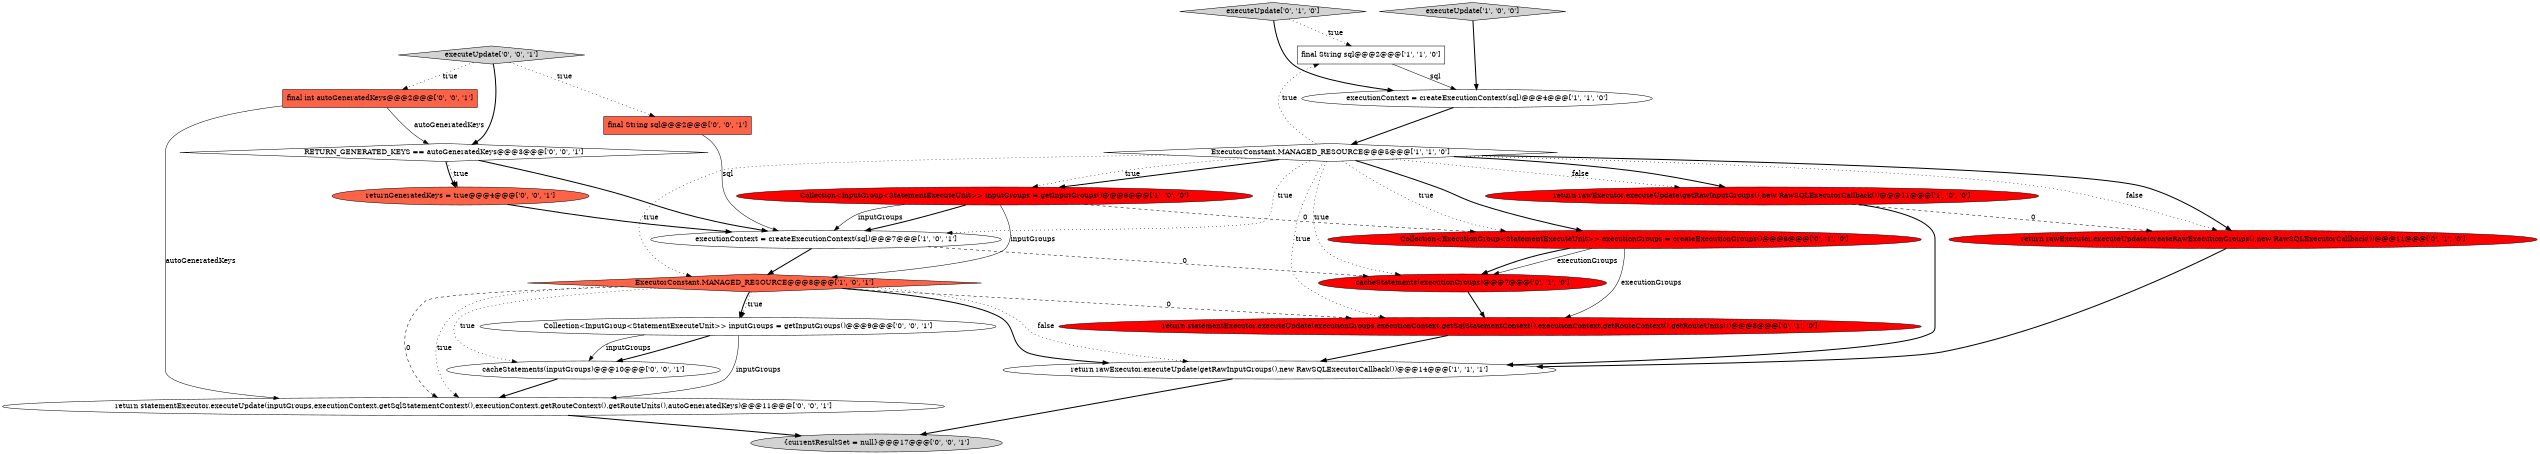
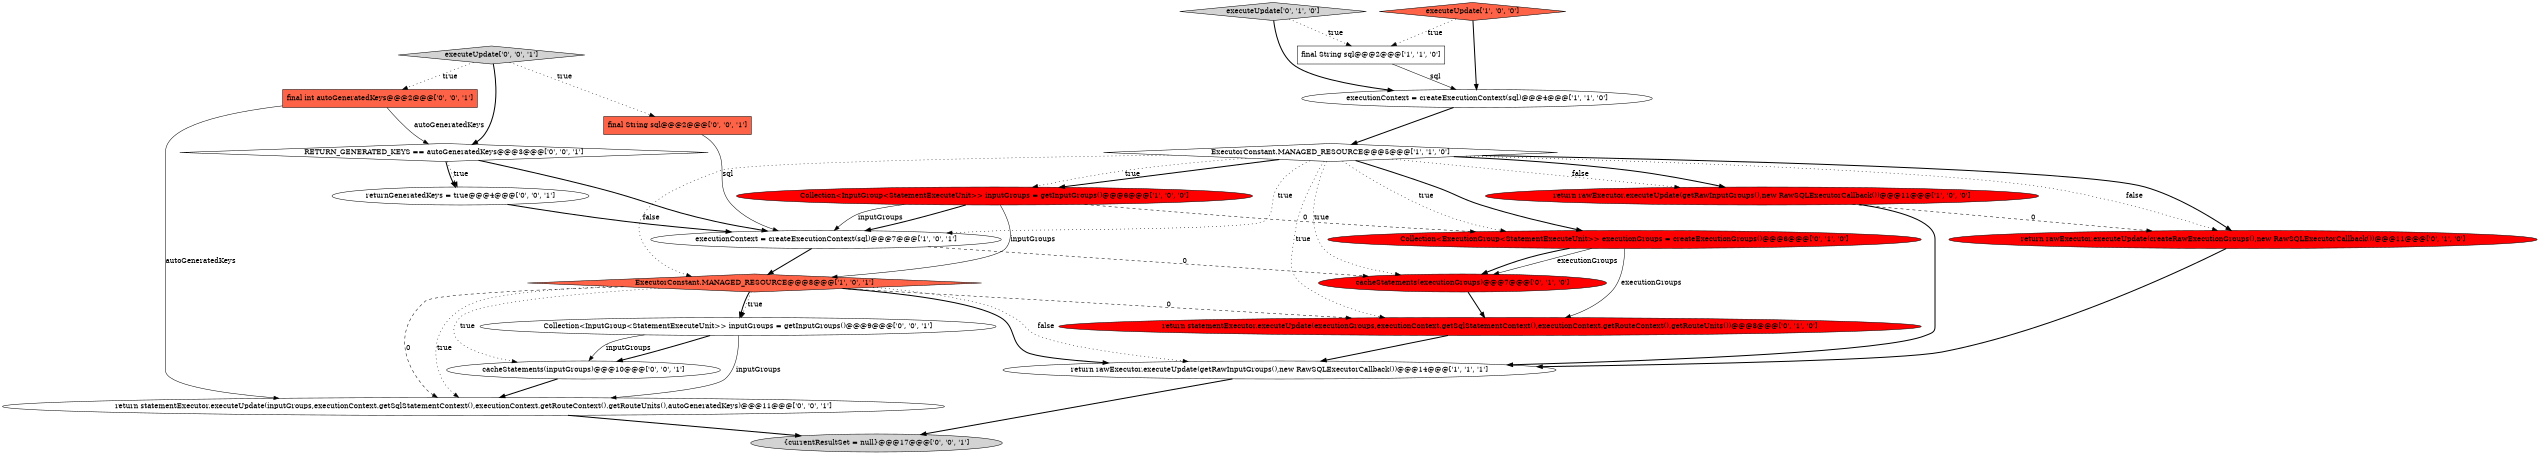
(1472, 12) -> (1472, 12)
(1279, 104) -> (1426, 31)
(460, 196) -> (460, 196)
(651, 218) -> (651, 218)
